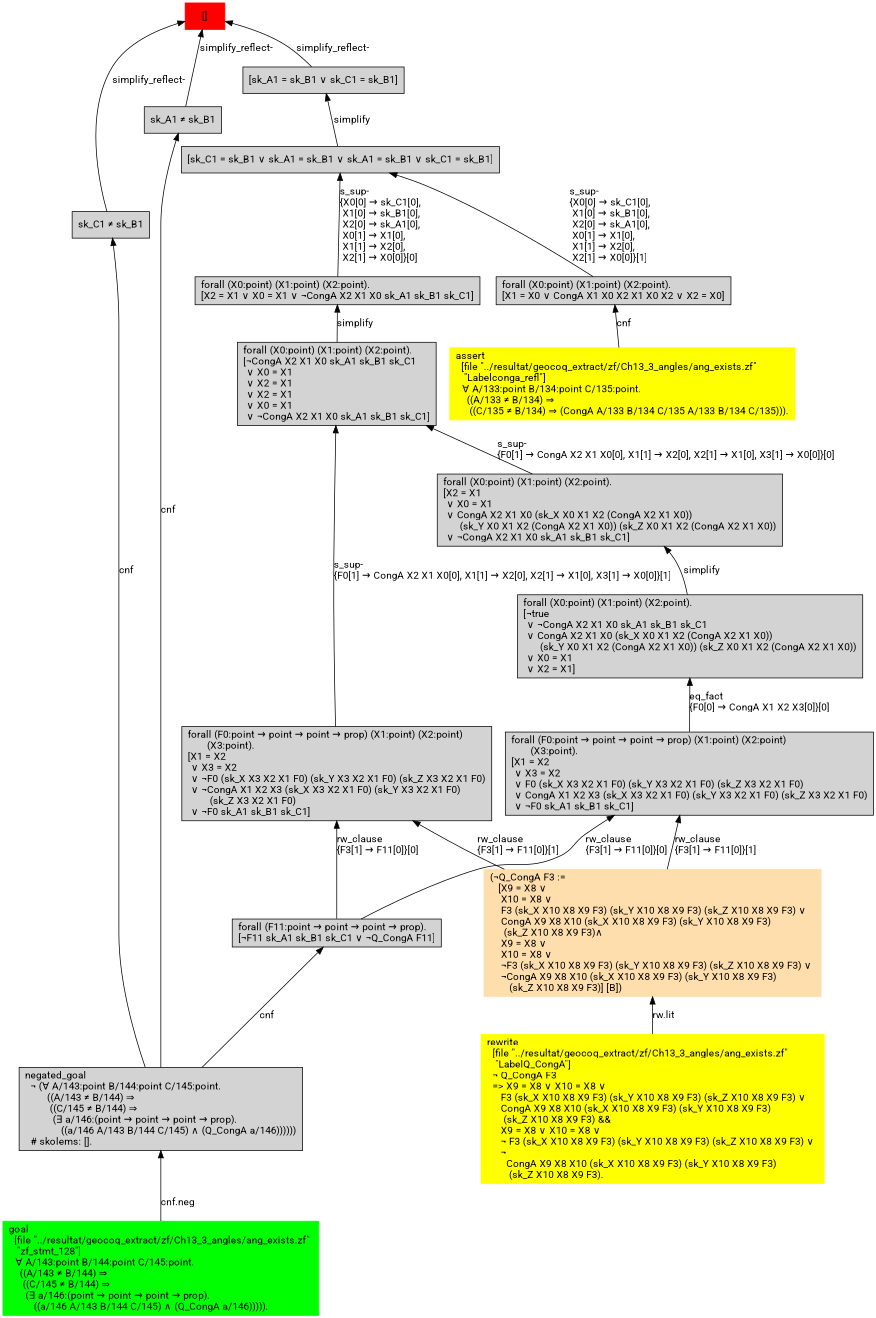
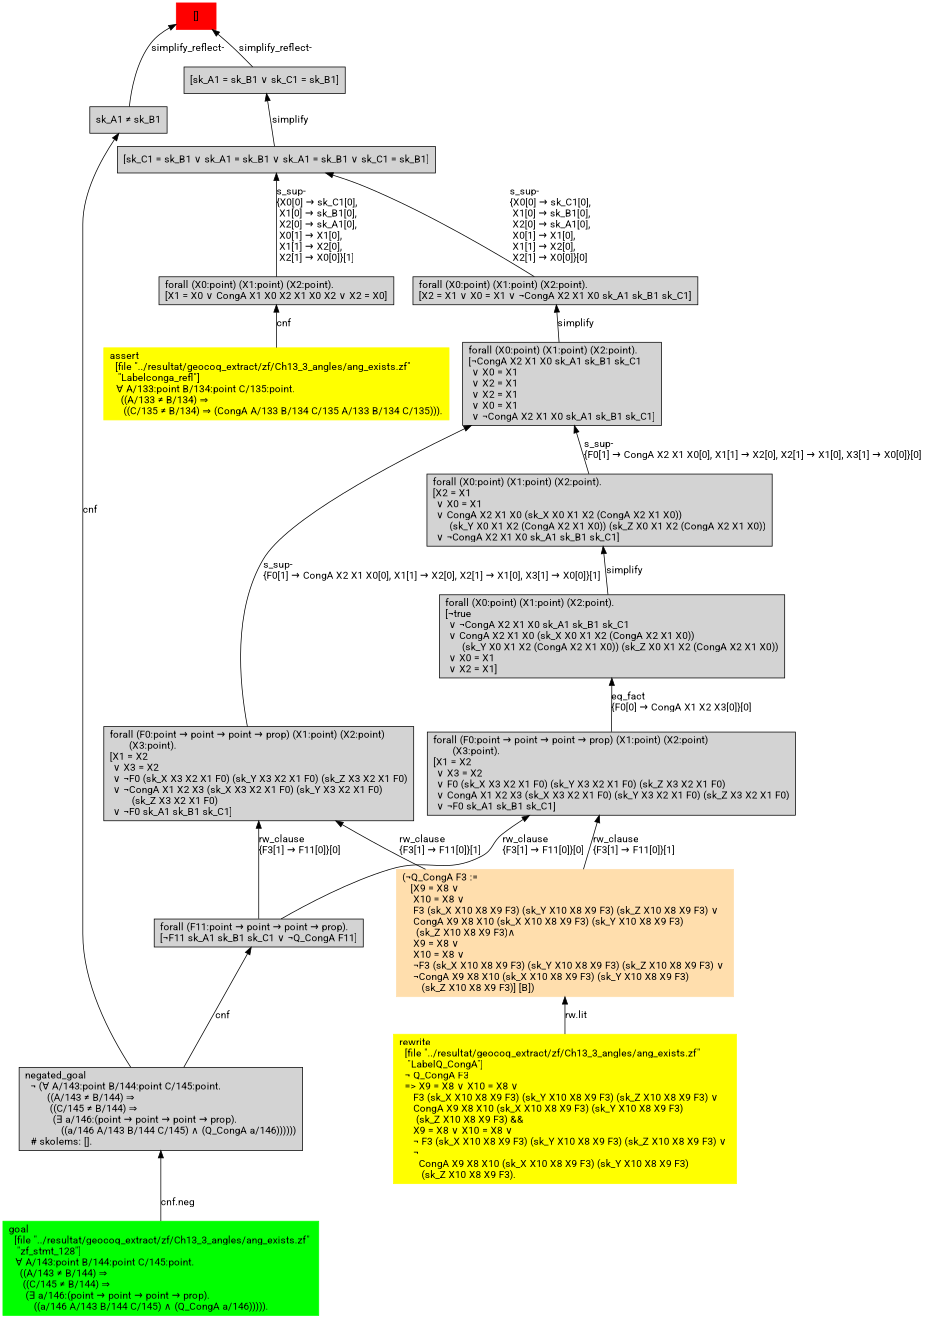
(111, 225) -> none
